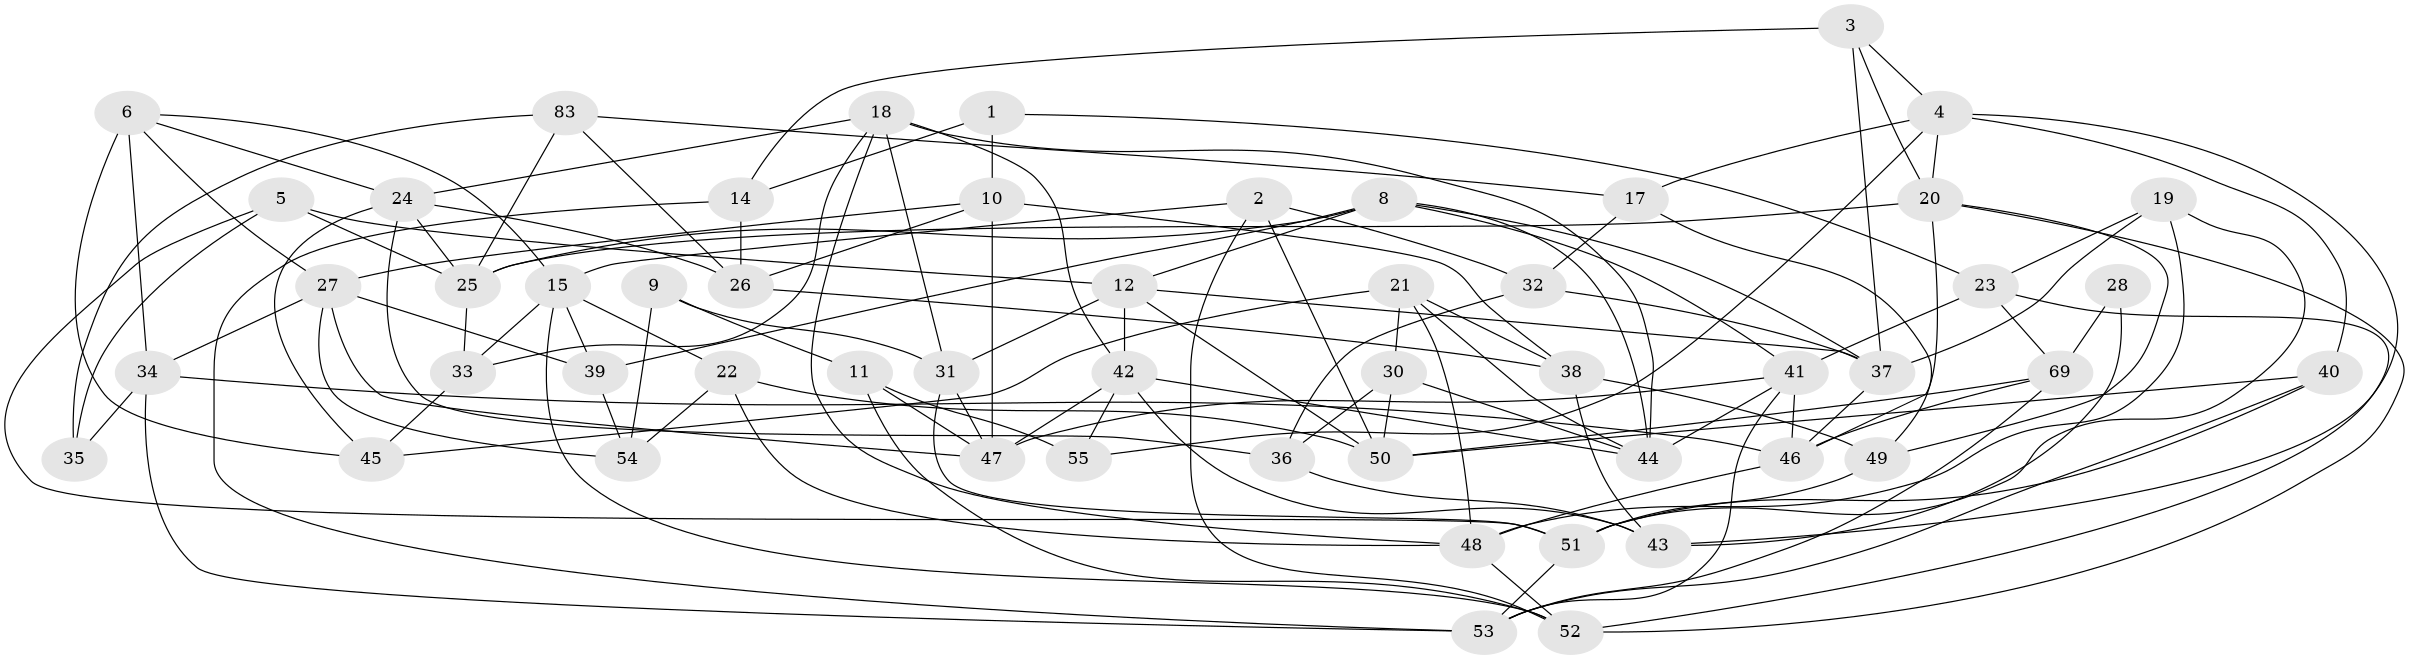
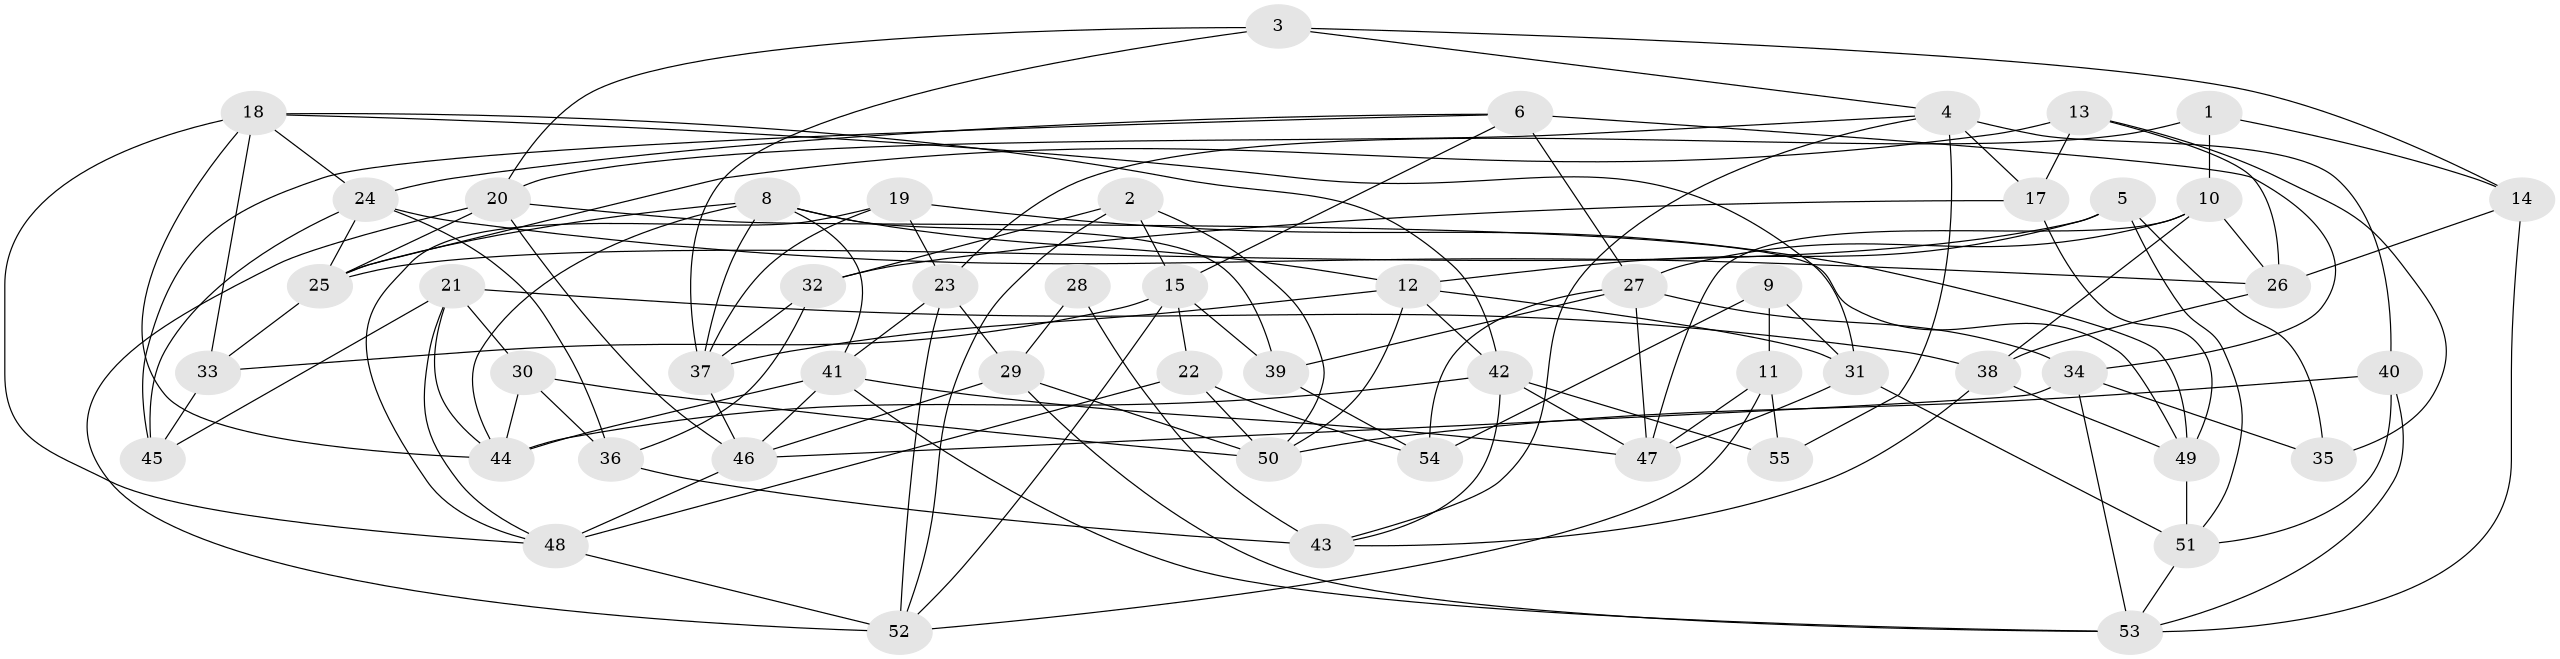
(565, 113) -> (2080, 113)
(2060, 373) -> (1012, 373)
(2138, 419) -> (1928, 281)
